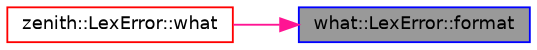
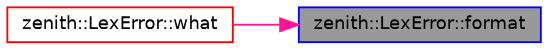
(414, 25) -> (420, 25)
